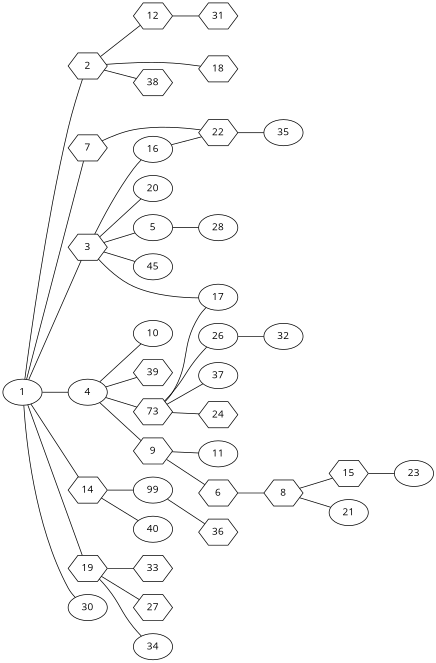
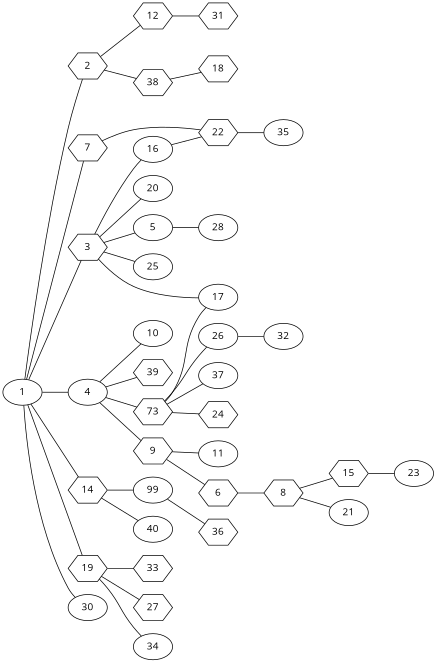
(153, 62) -> (186, 76)
(153, 267) -> (153, 267)
